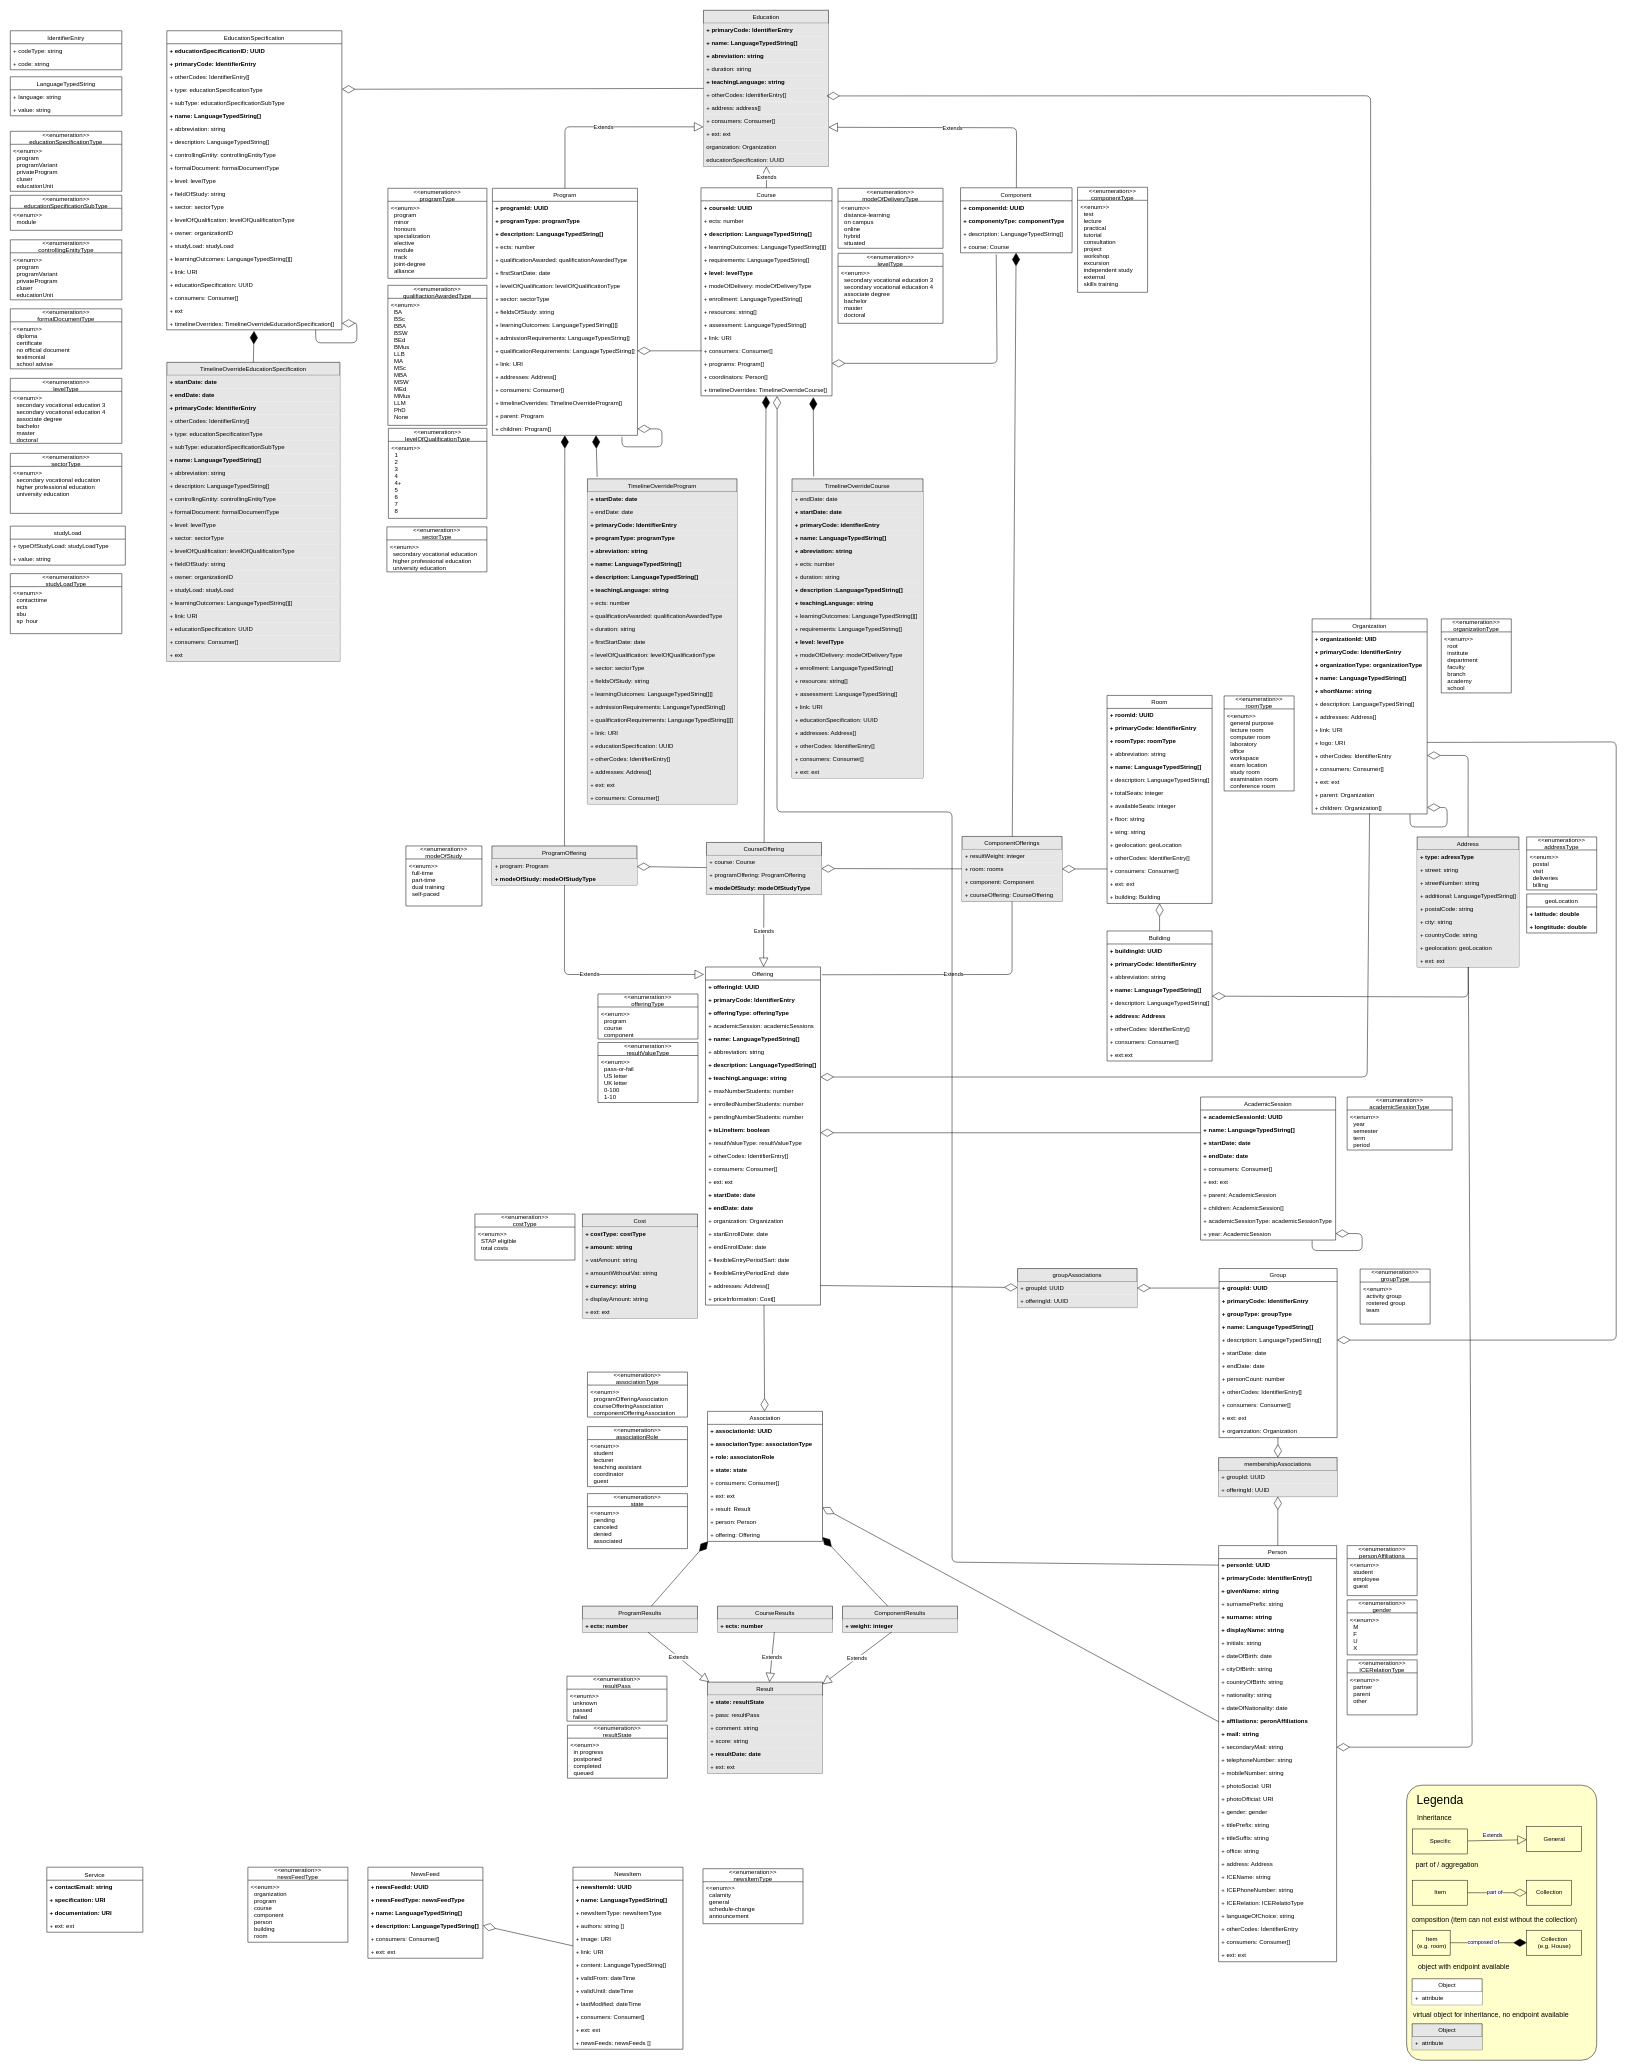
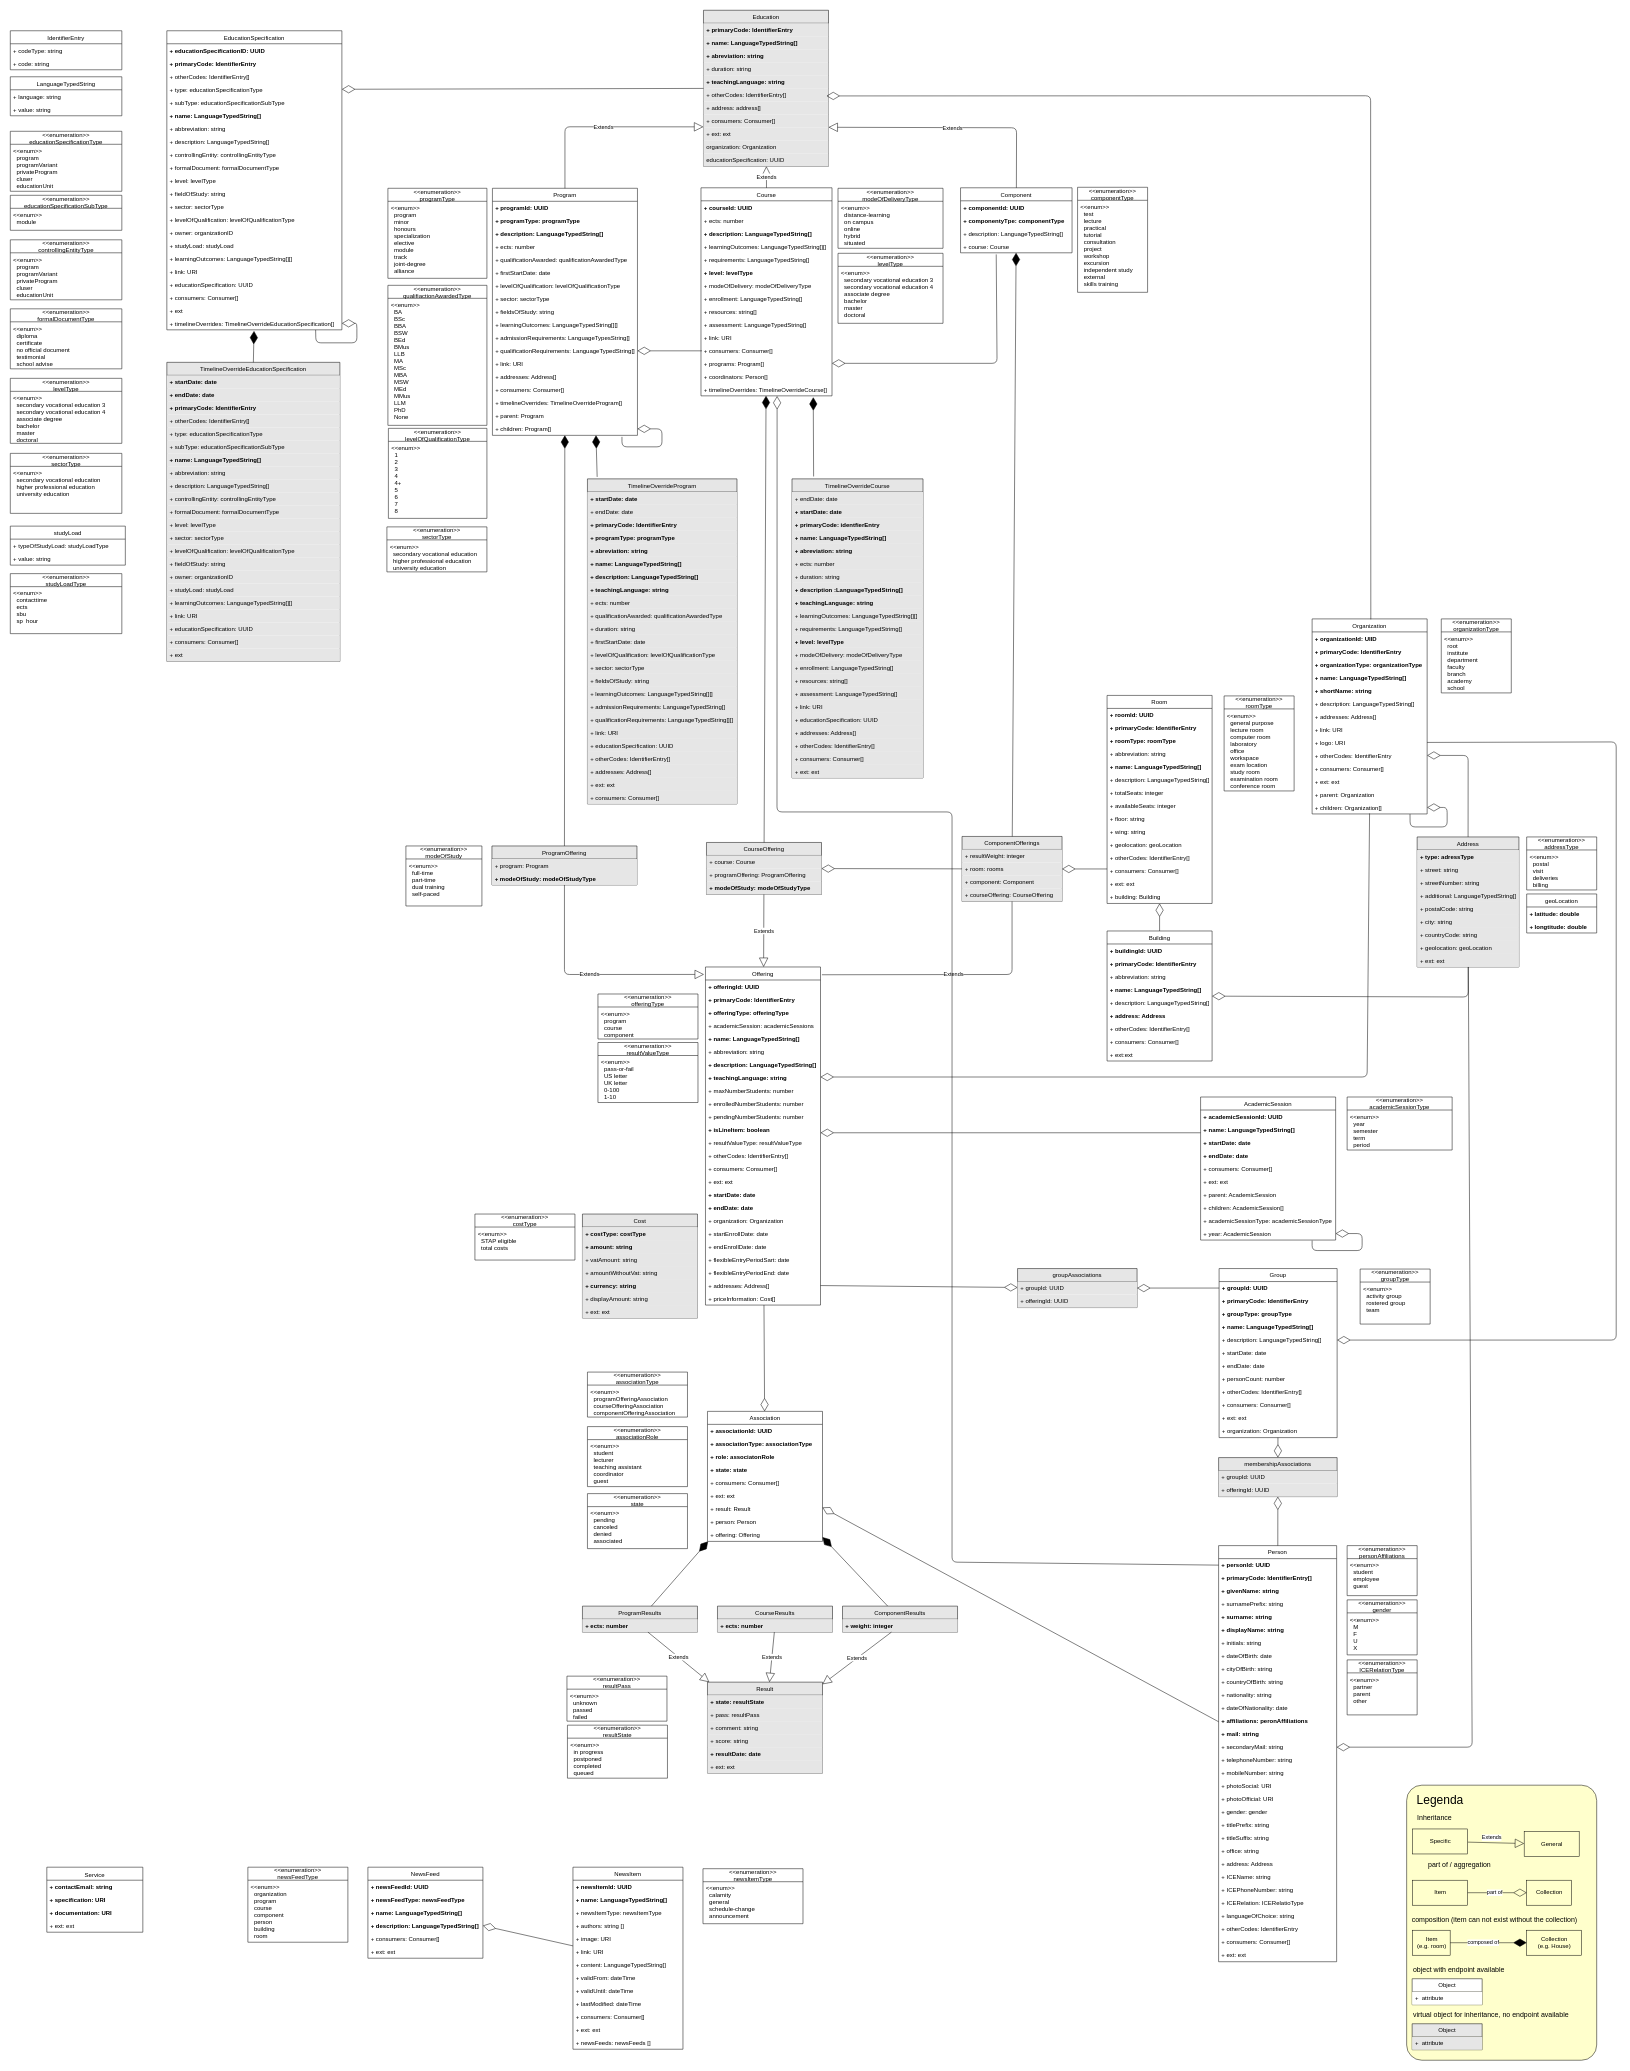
(688, 867) -> none
(1554, 1839) -> (1551, 1844)
(1447, 1865) -> (1459, 1865)
(1501, 1967) -> (1496, 1969)
